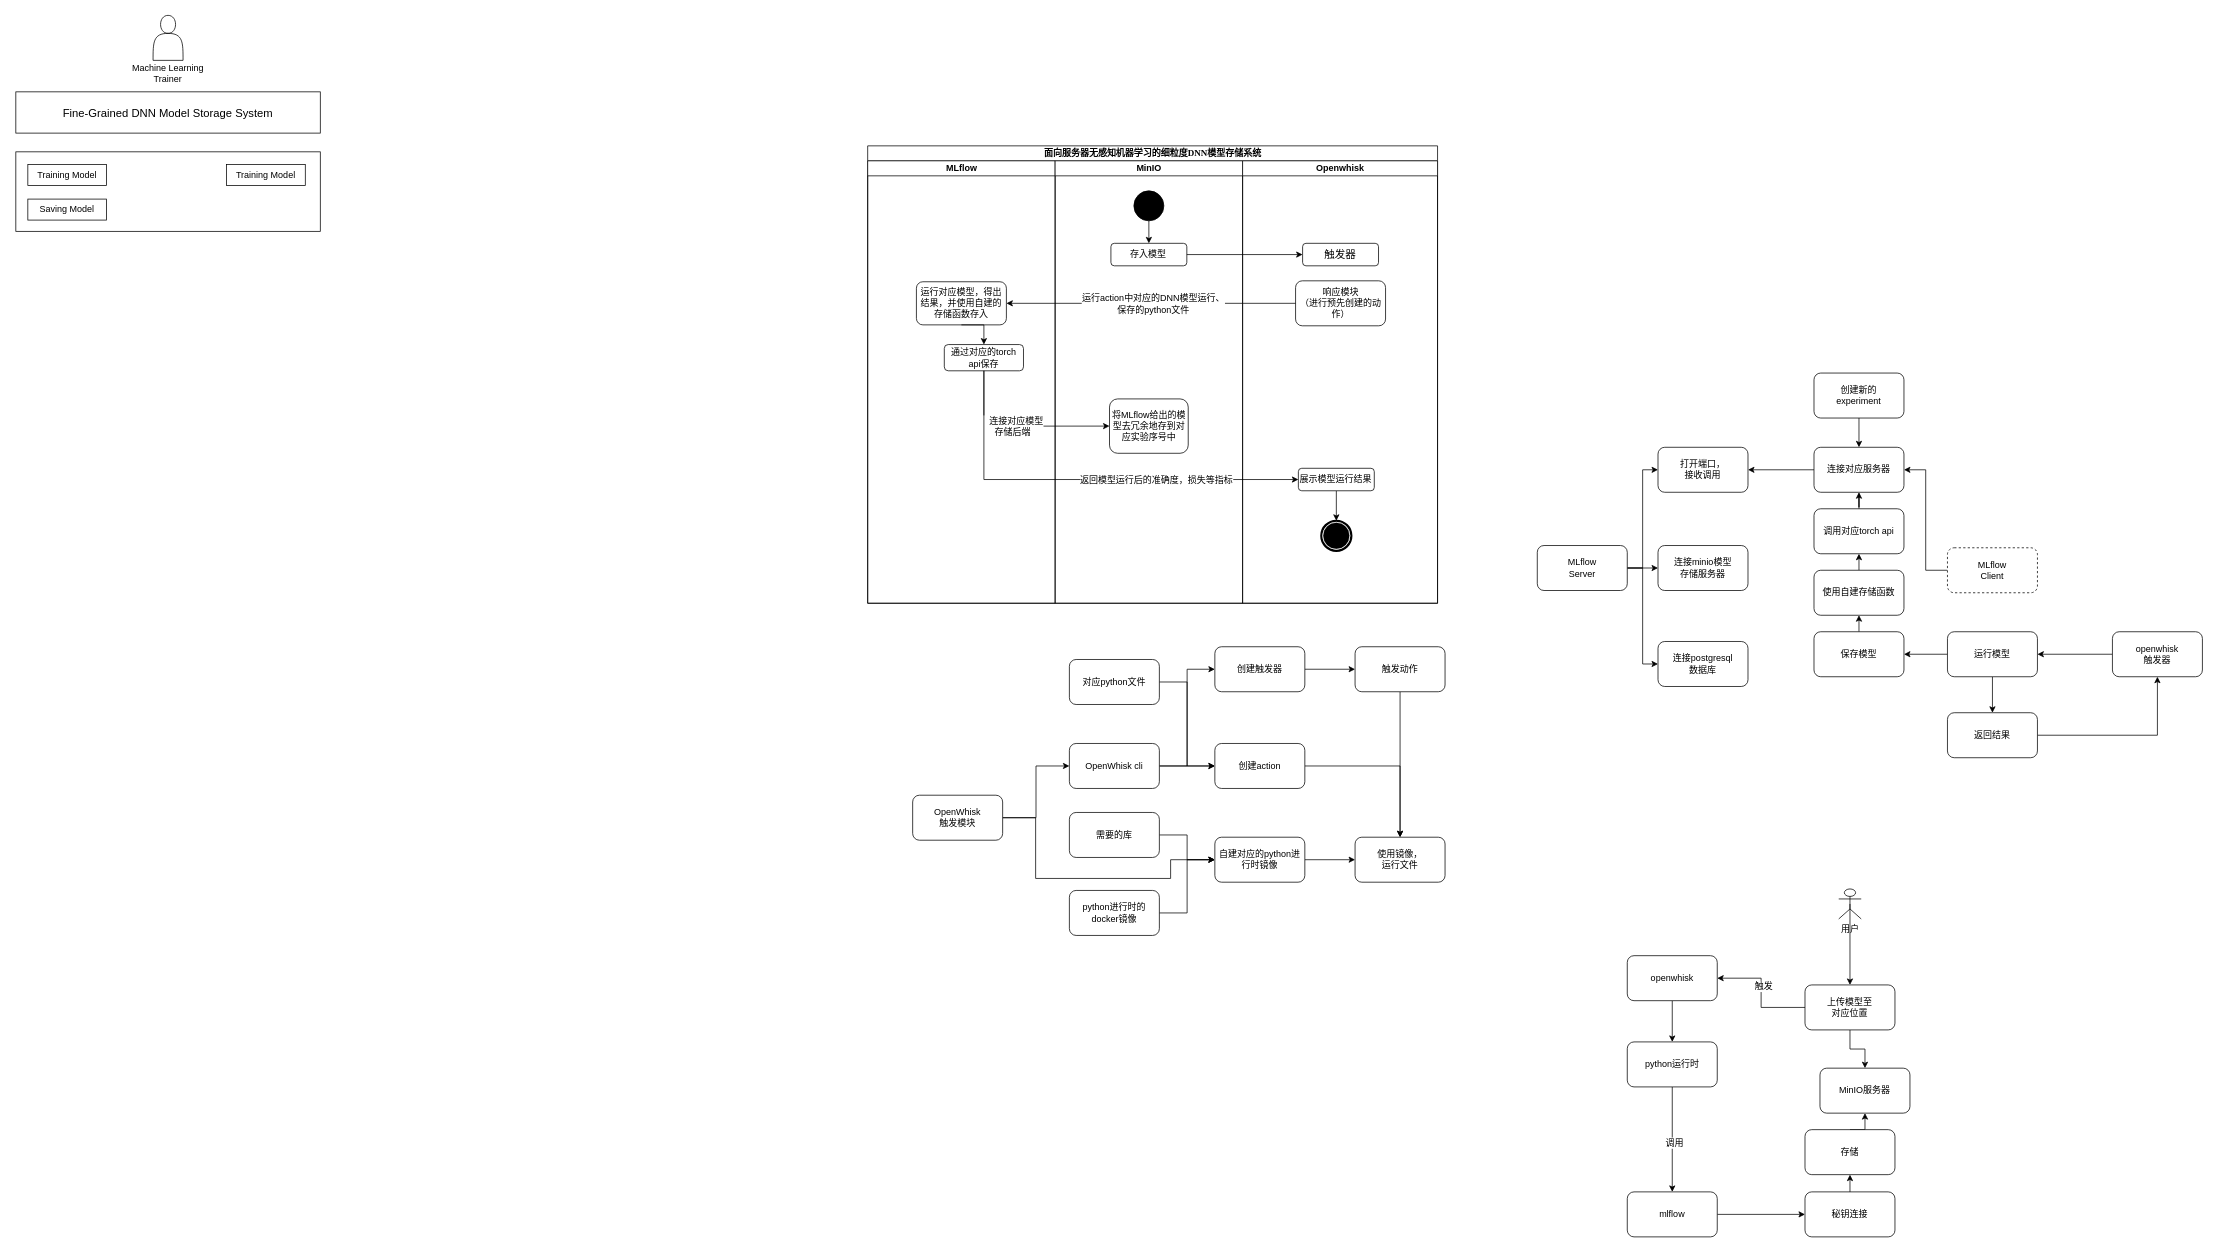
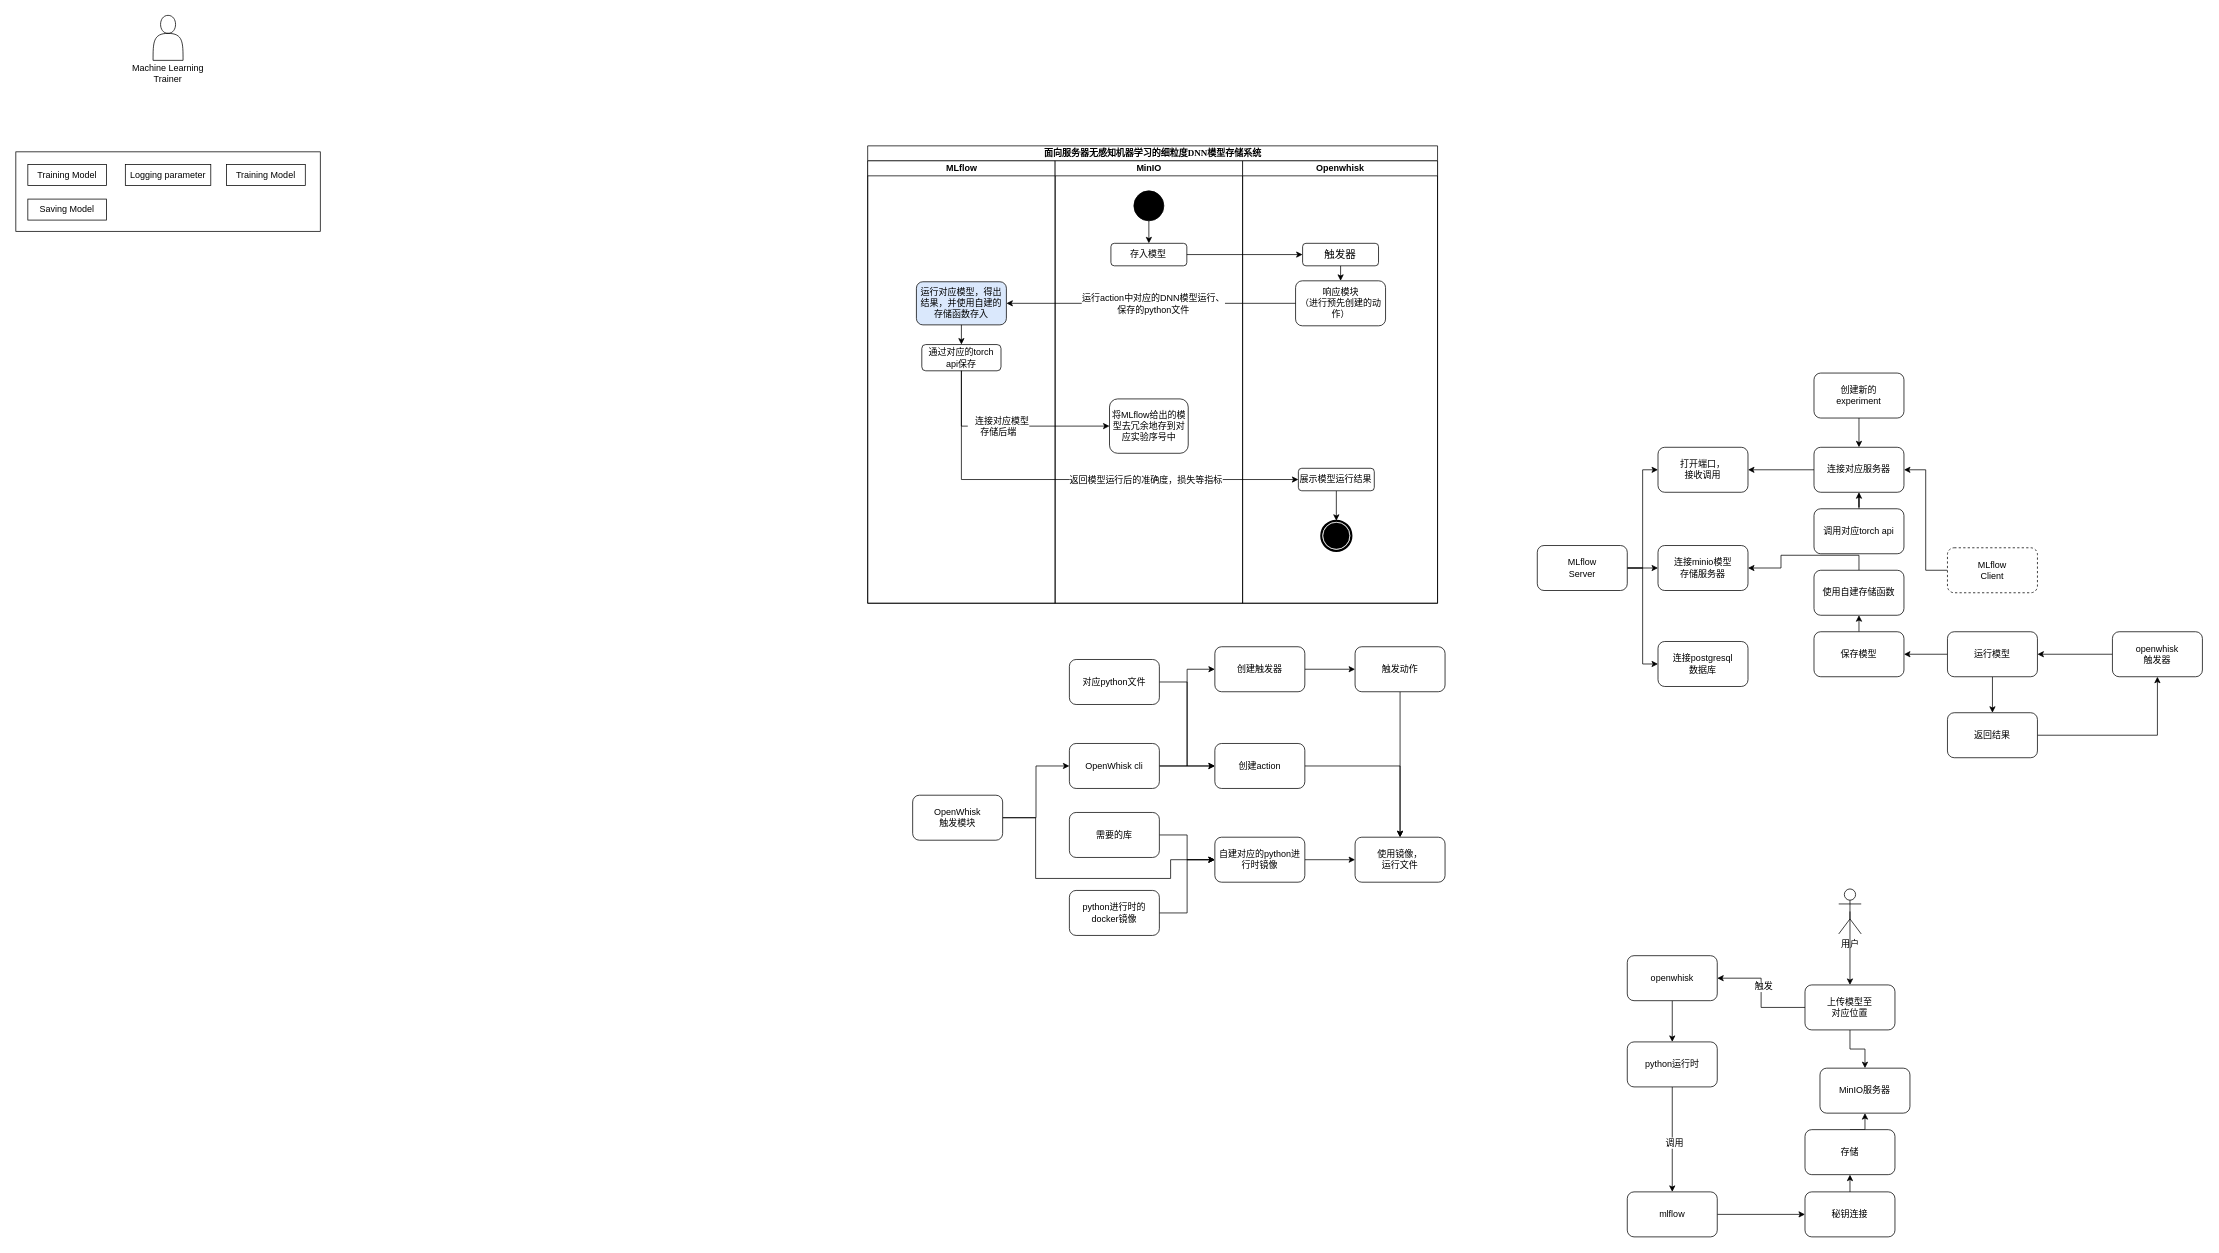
(168, 113) -> none
none -> (168, 175)
none -> (1340, 271)
(961, 303) -> (961, 303)
(984, 358) -> (961, 358)
(1859, 560) -> (1823, 555)
(1850, 904) -> (1850, 912)
